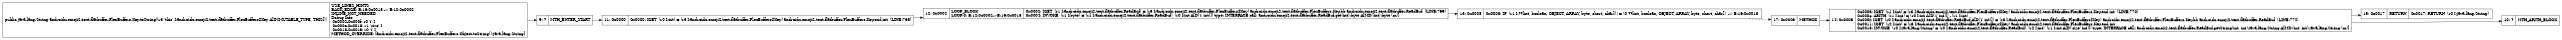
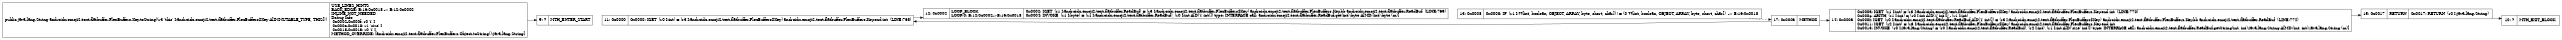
(1452, 14) -> none
(596, 20) -> (1344, 24)
(2537, 20) -> (2537, 20)
(2425, 22) -> (2496, 18)
